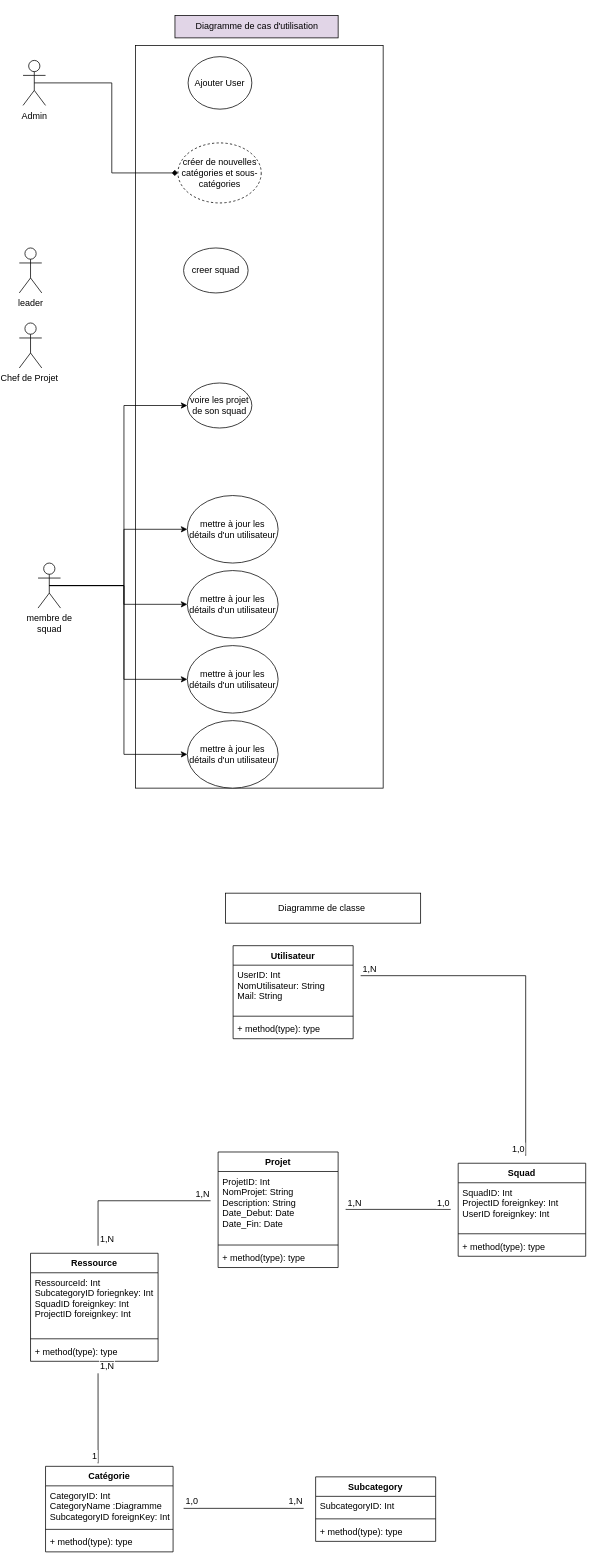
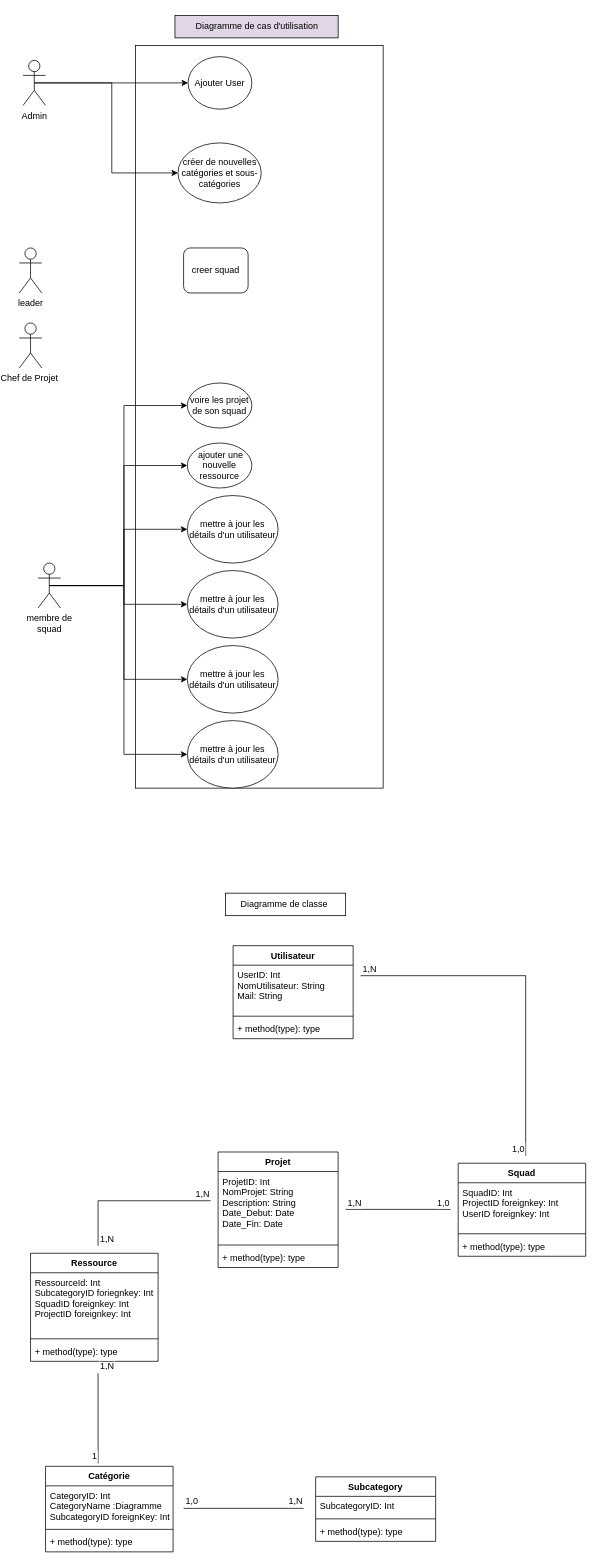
none -> (181, 83)
(171, 173) -> (171, 173)
(219, 173) -> (219, 173)
(216, 270) -> (216, 270)
none -> (153, 465)
none -> (219, 465)
(323, 908) -> (285, 904)
